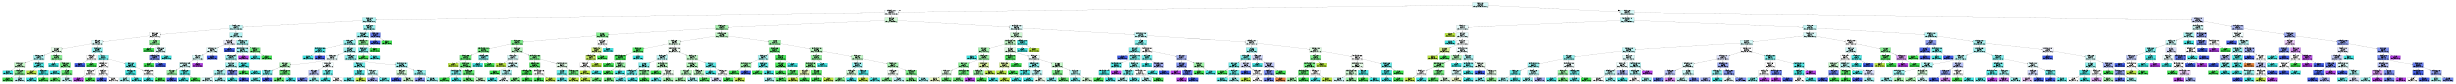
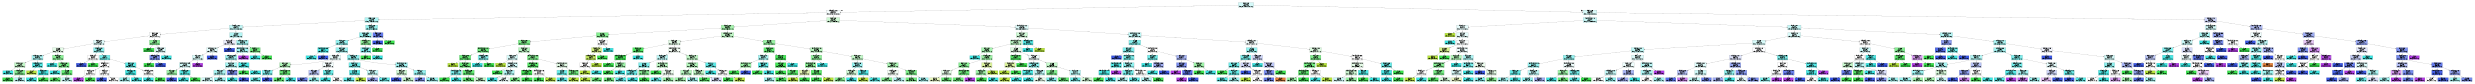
none -> (1623, 80)
none -> (1881, 80)
